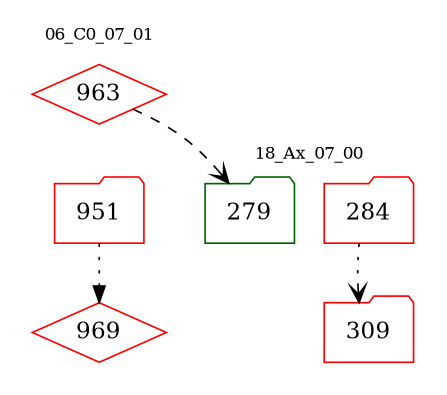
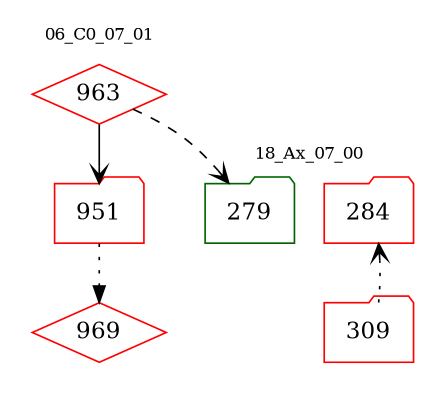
none -> (99, 146)
(358, 265) -> (380, 281)
